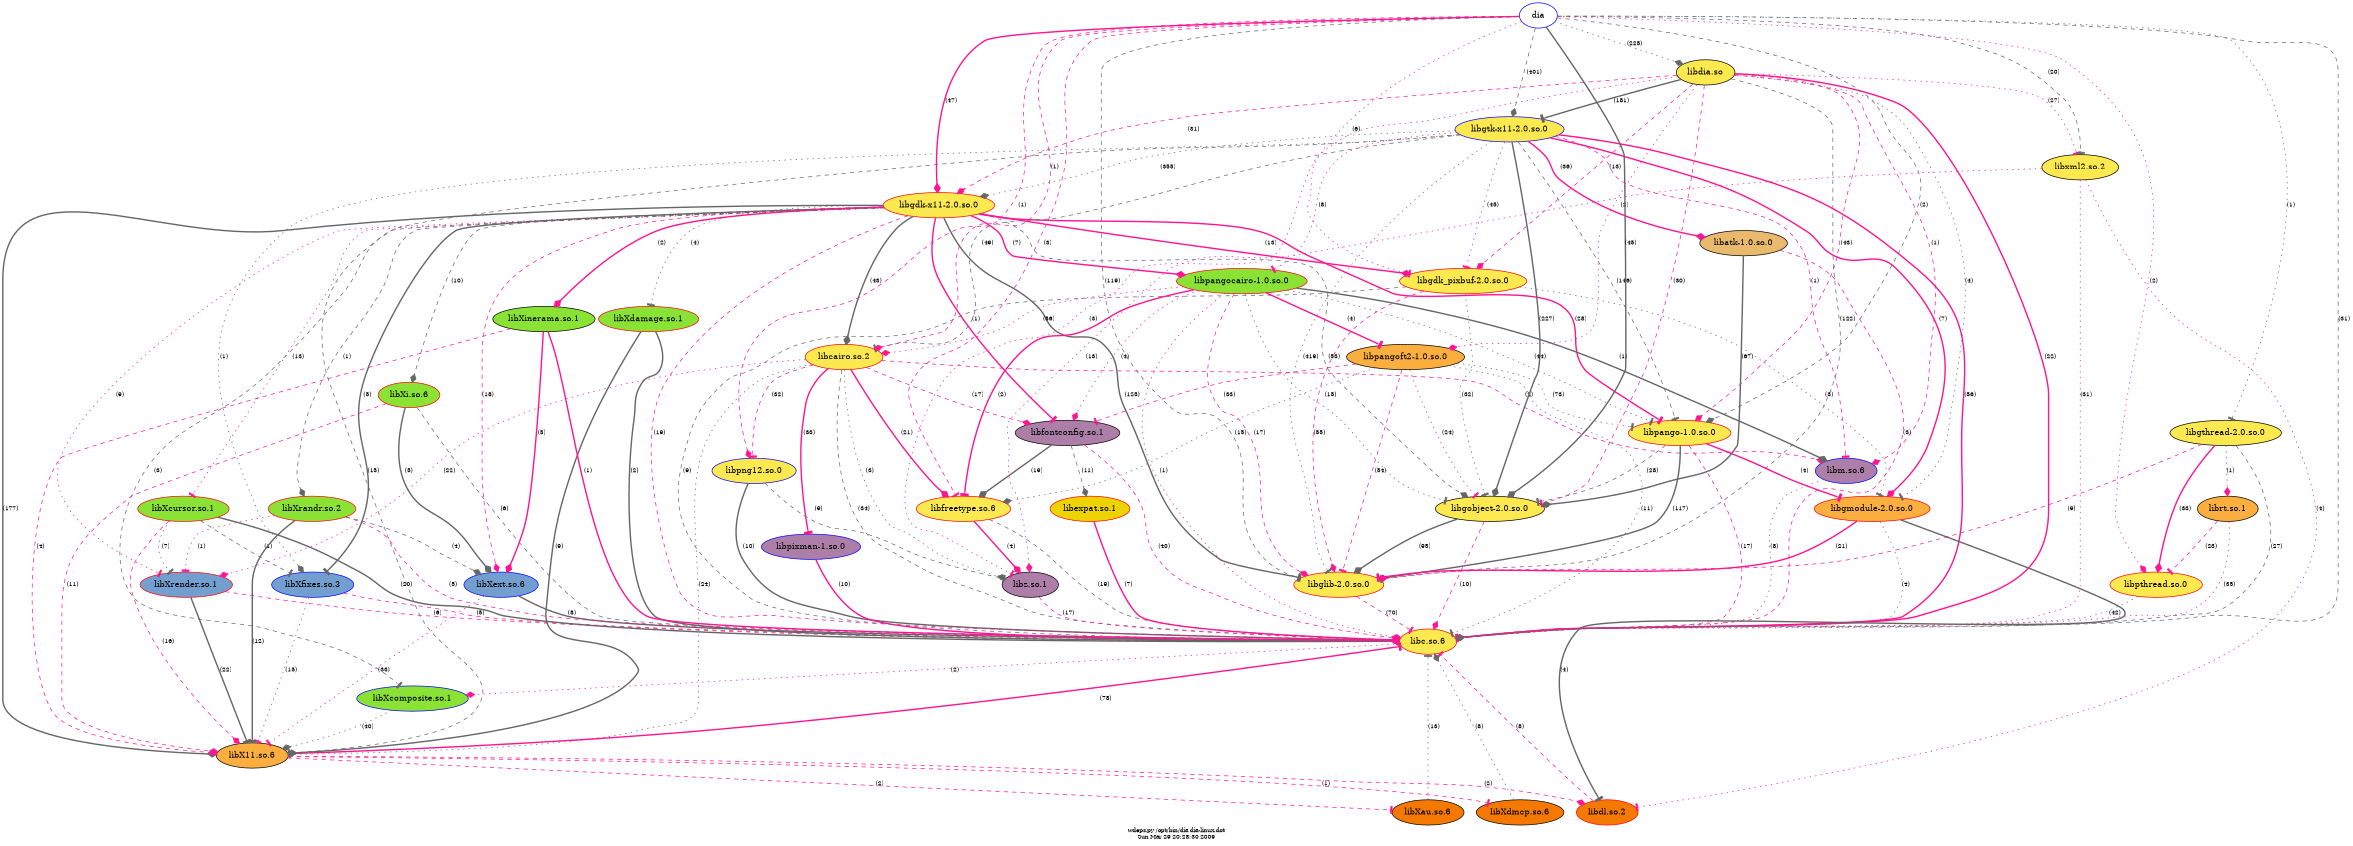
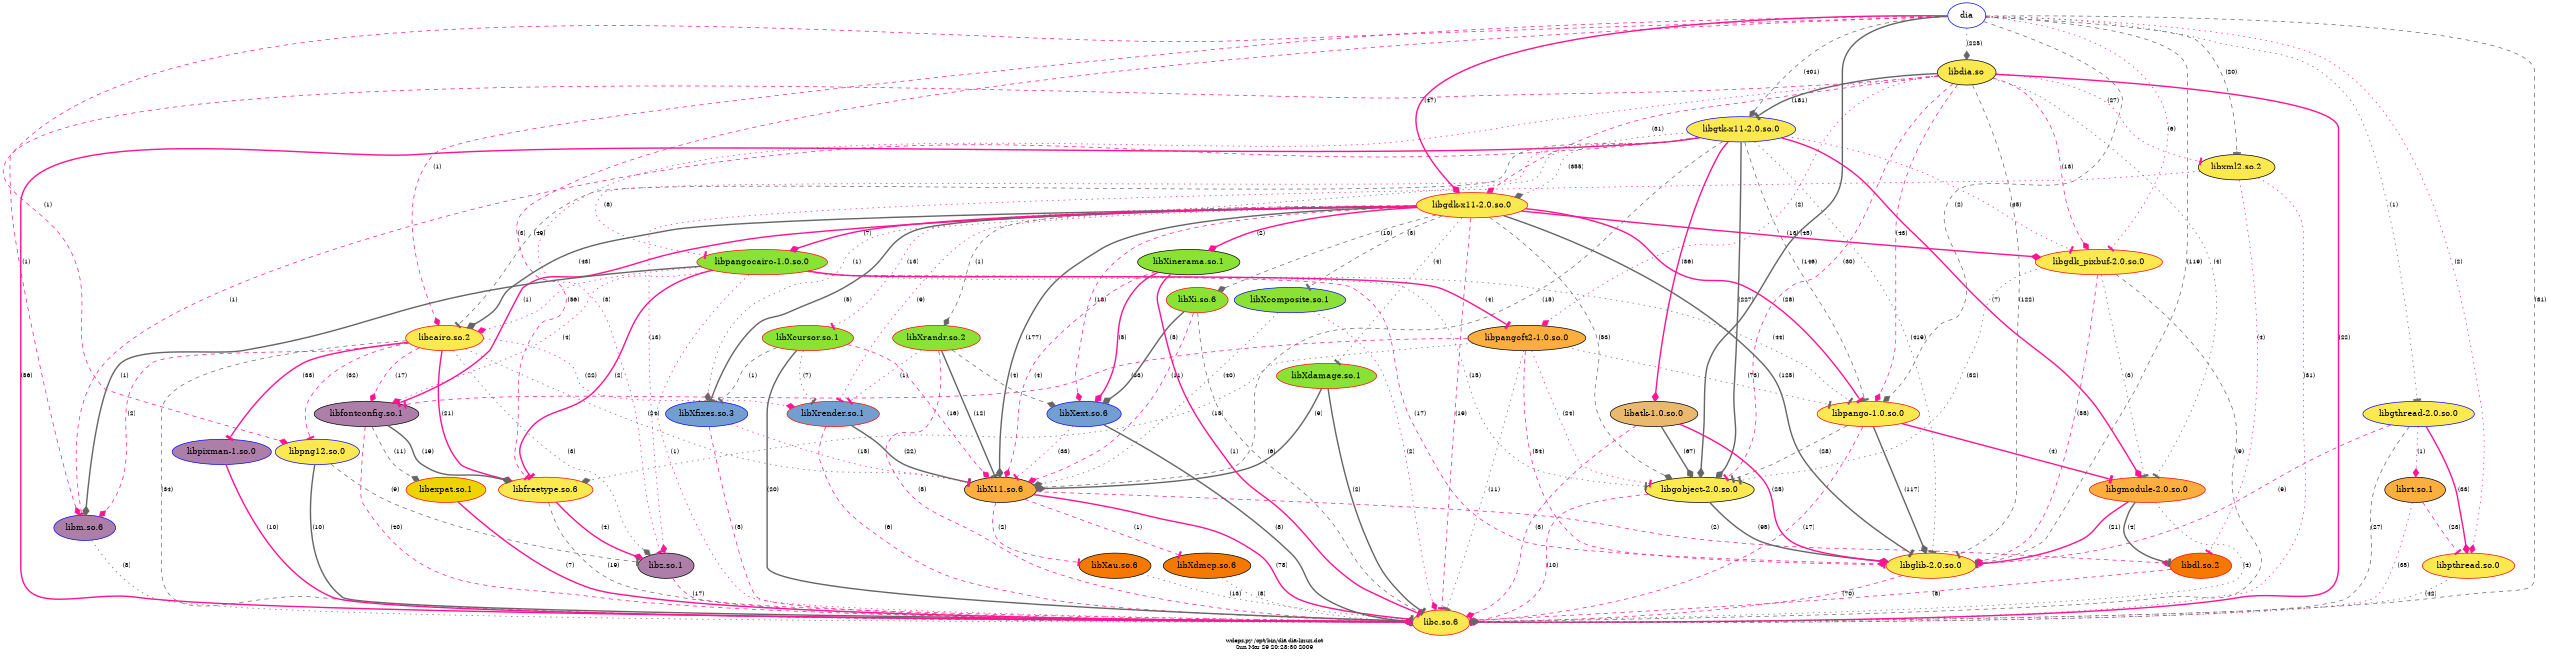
(2226, 433) -> (2419, 414)
none -> (1773, 507)
(937, 669) -> (1402, 441)
